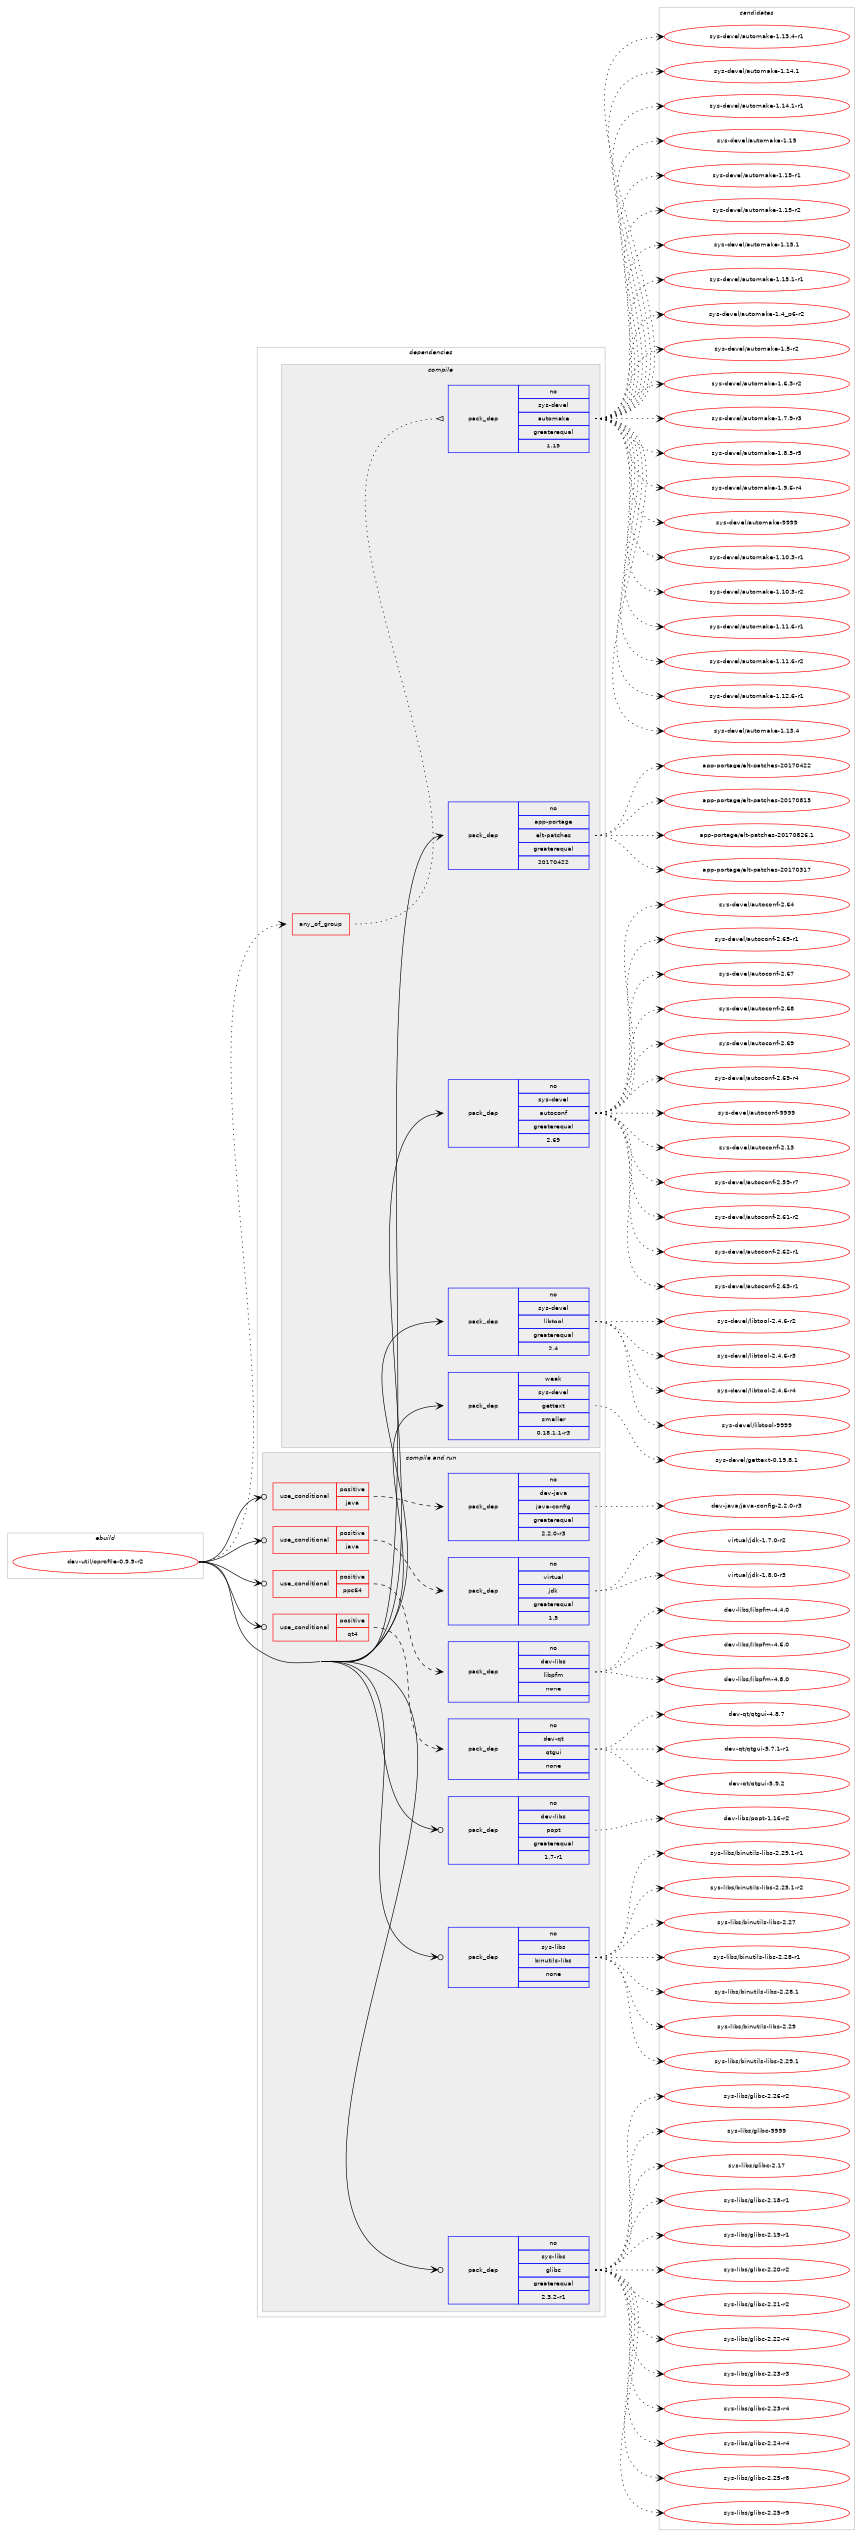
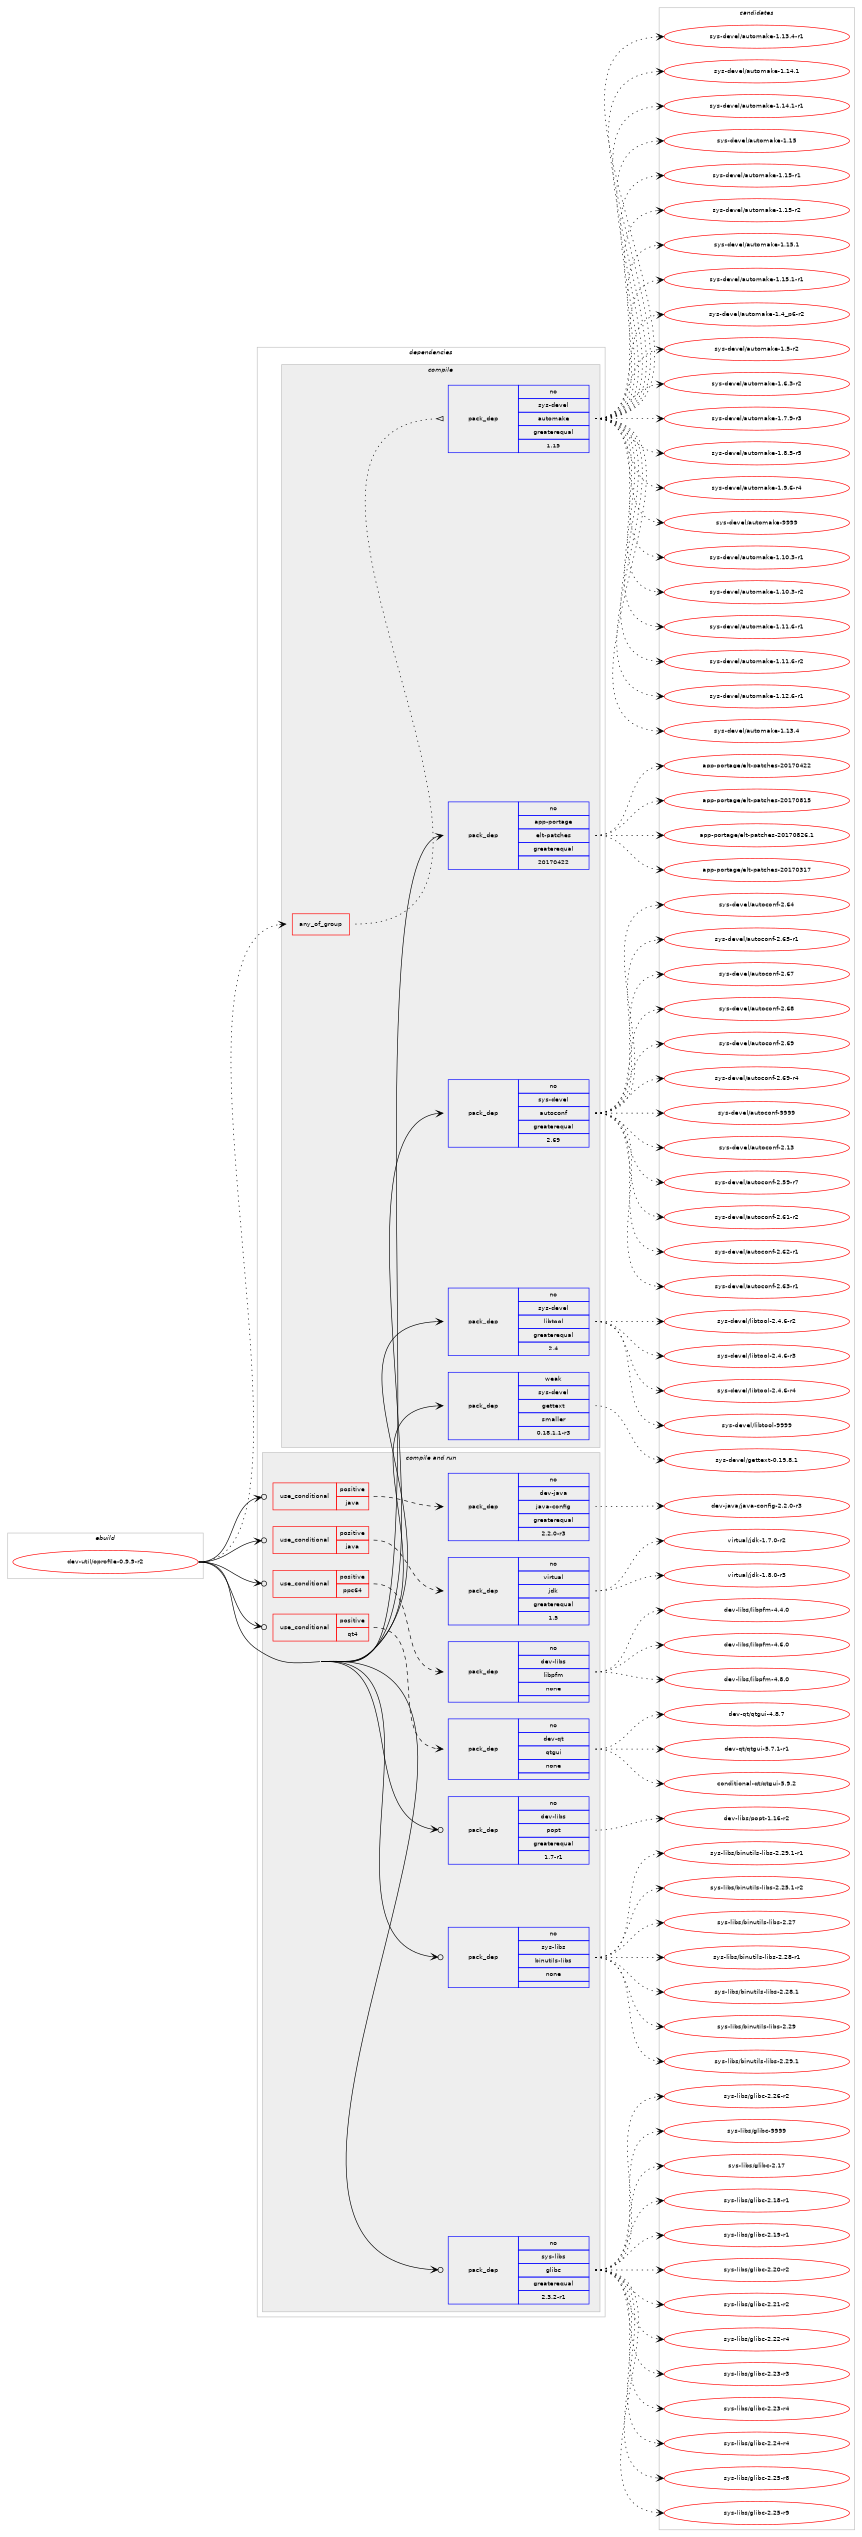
(757, 1784) -> (757, 1784)
